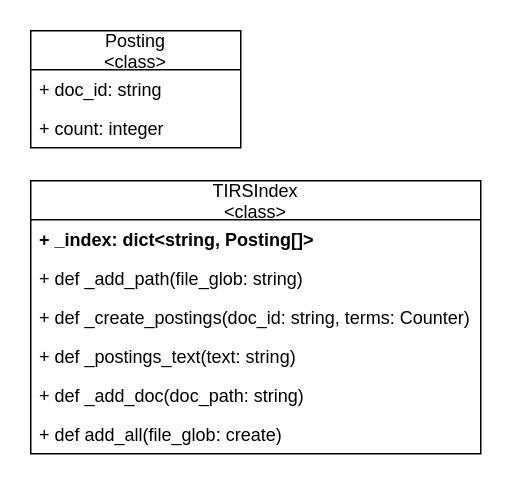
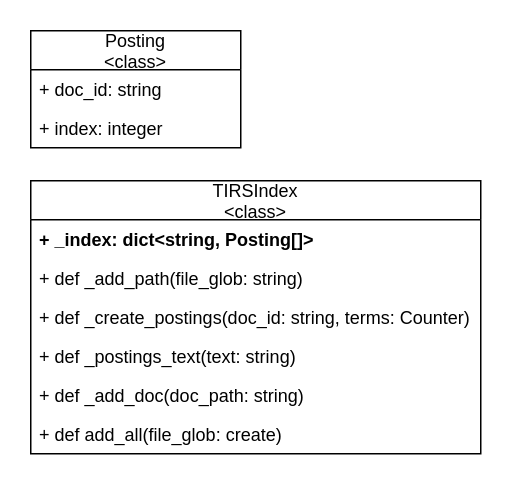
(110, 129) -> (108, 129)
